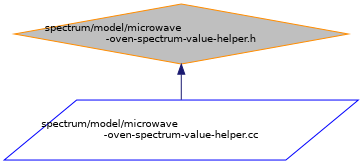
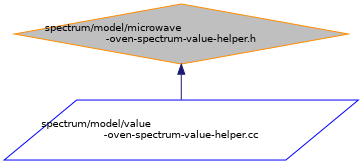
(181, 130) -> (181, 130)
